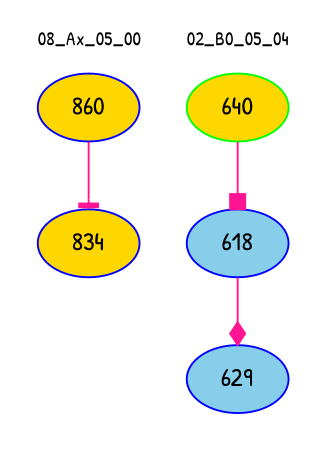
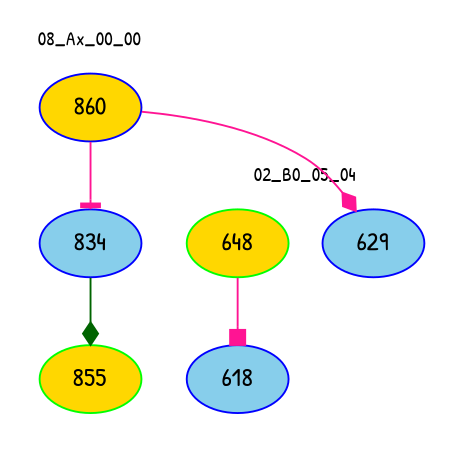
(90, 41) -> (90, 41)
(238, 108) -> (238, 243)
(89, 243) -> (91, 243)
(238, 300) -> (250, 133)
none -> (91, 379)
